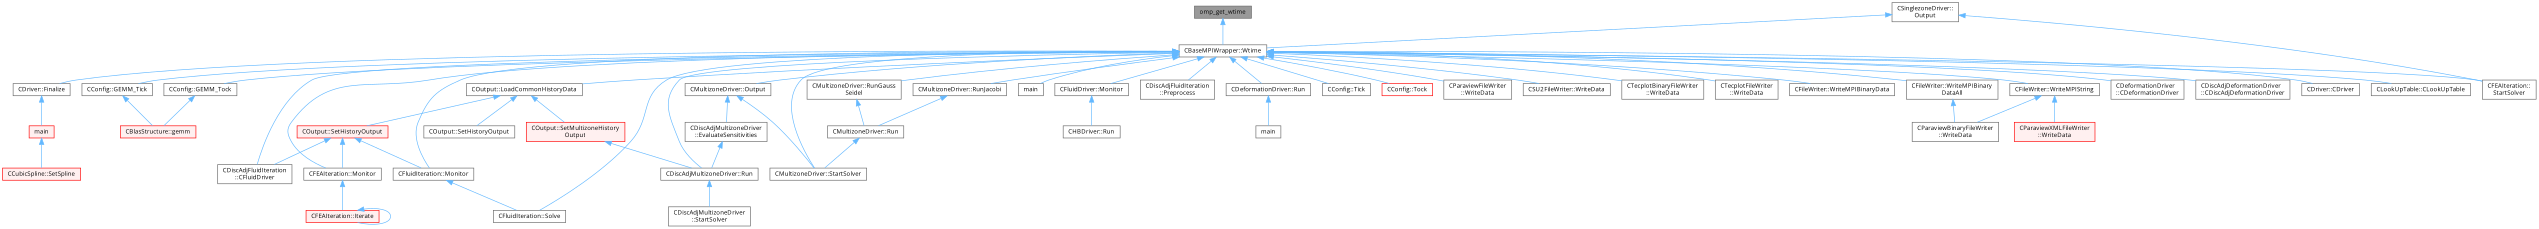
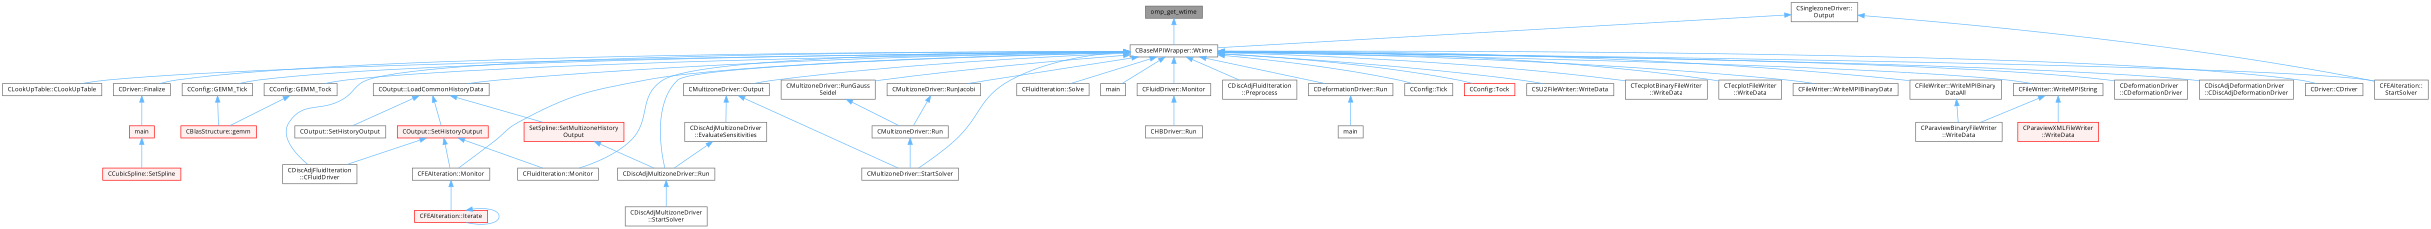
(1478, 90) -> none
(576, 132) -> (574, 132)
(484, 197) -> none
